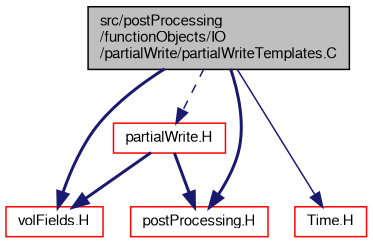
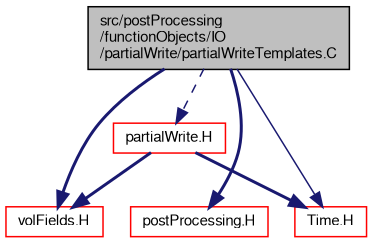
(182, 173) -> (243, 176)
